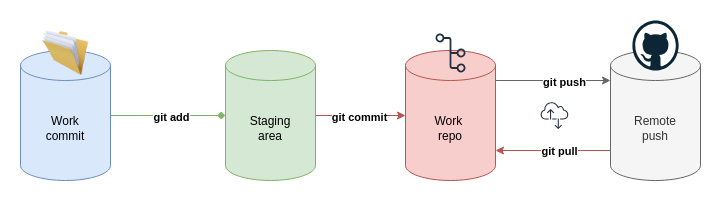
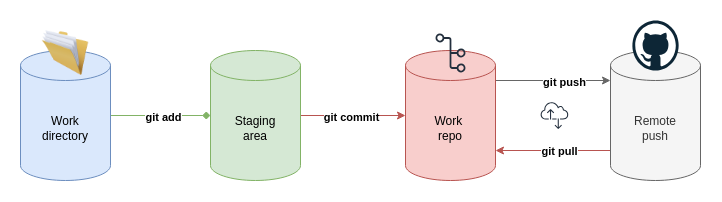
(271, 116) -> (256, 116)
(66, 129) -> (66, 129)
